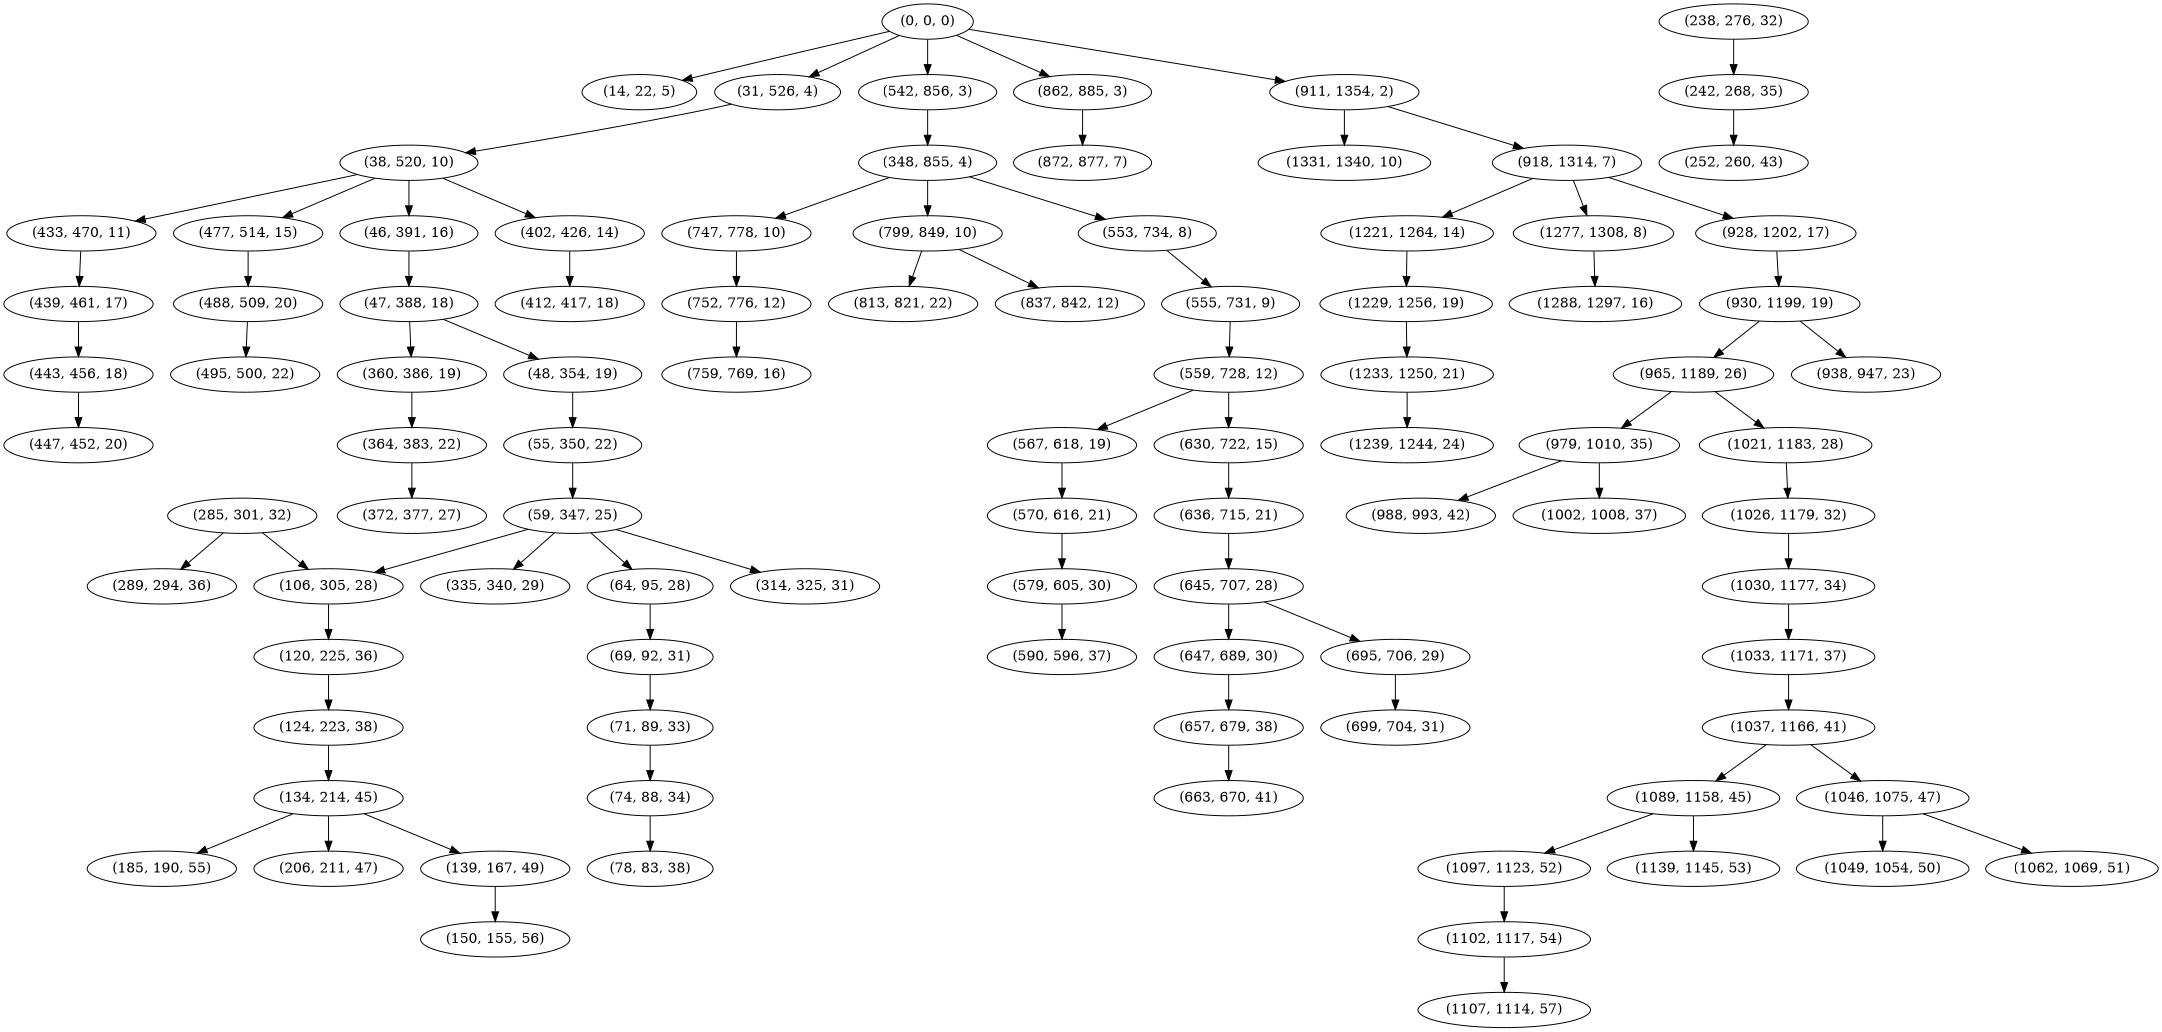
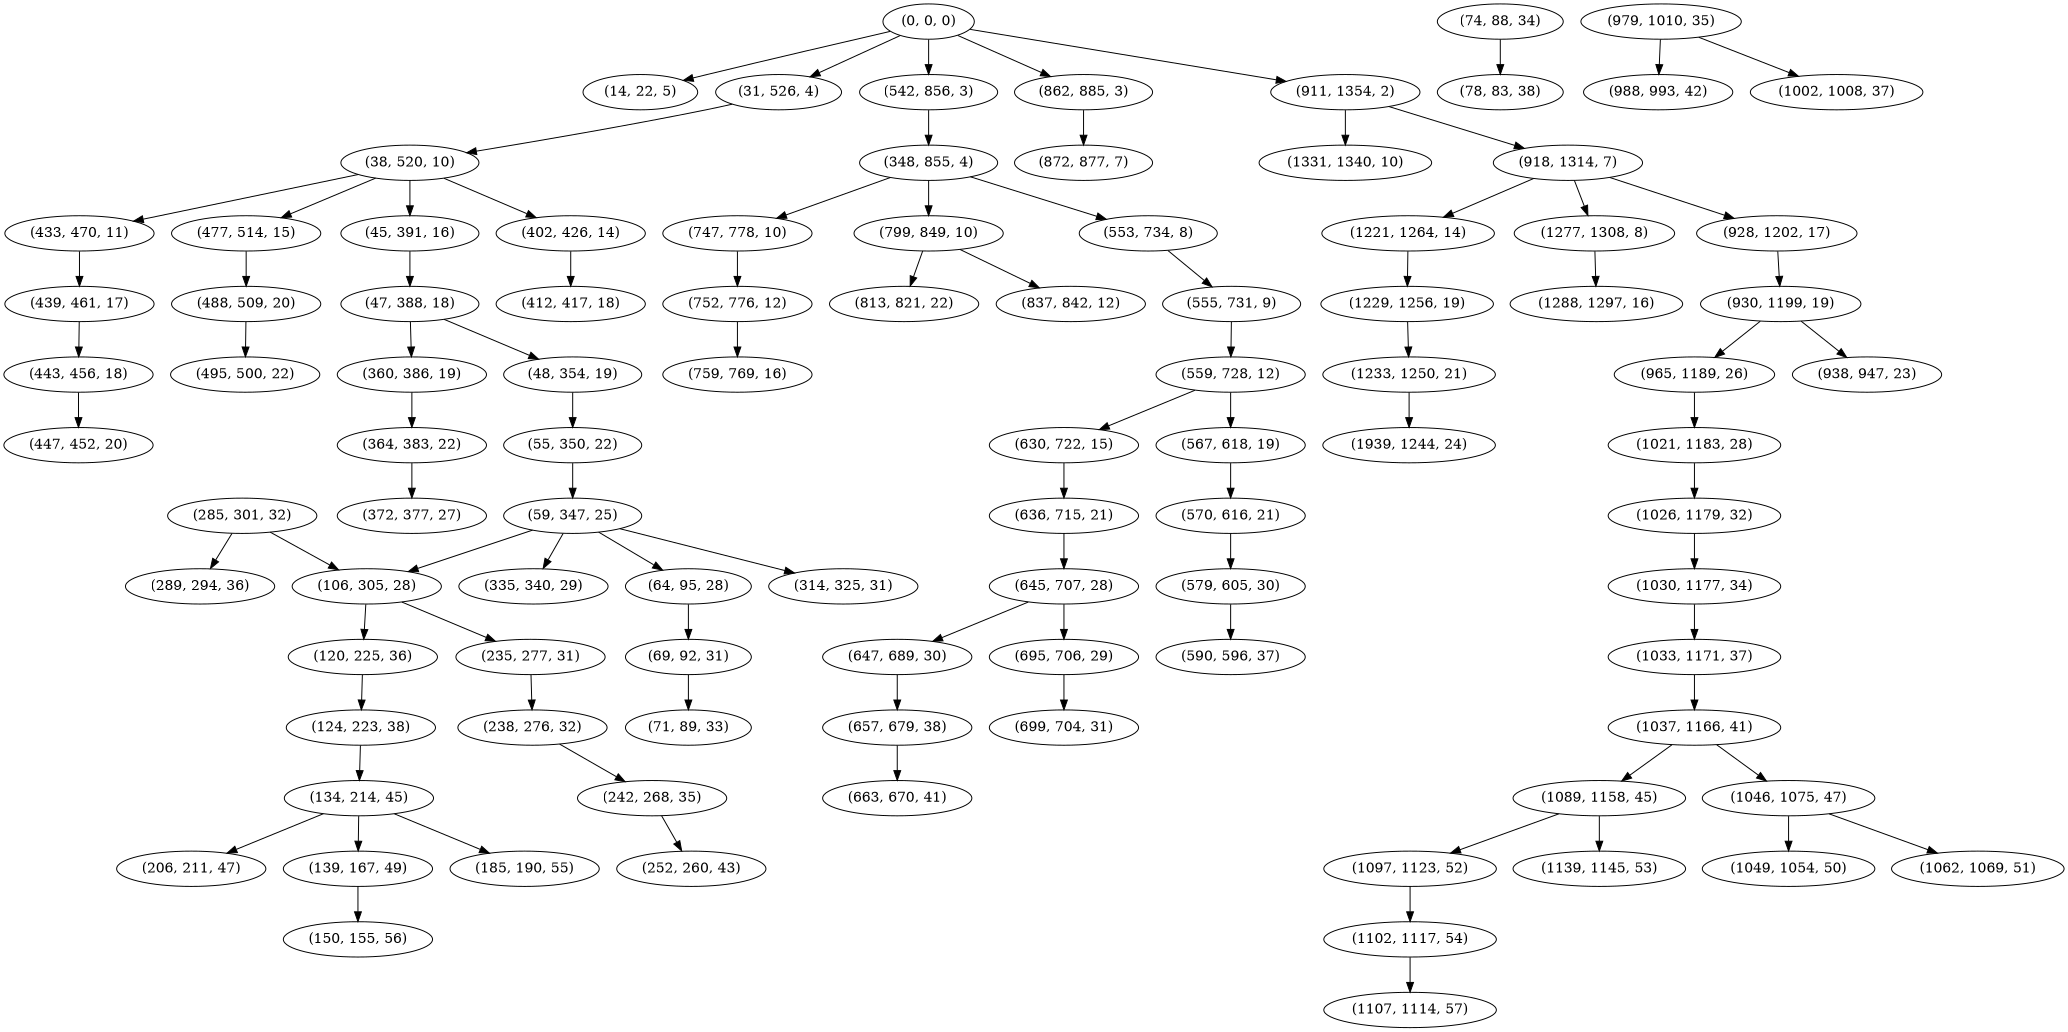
(409, 233) -> (410, 233)
(1650, 407) -> none
(1407, 445) -> (1409, 445)
none -> (531, 657)
(650, 758) -> none
